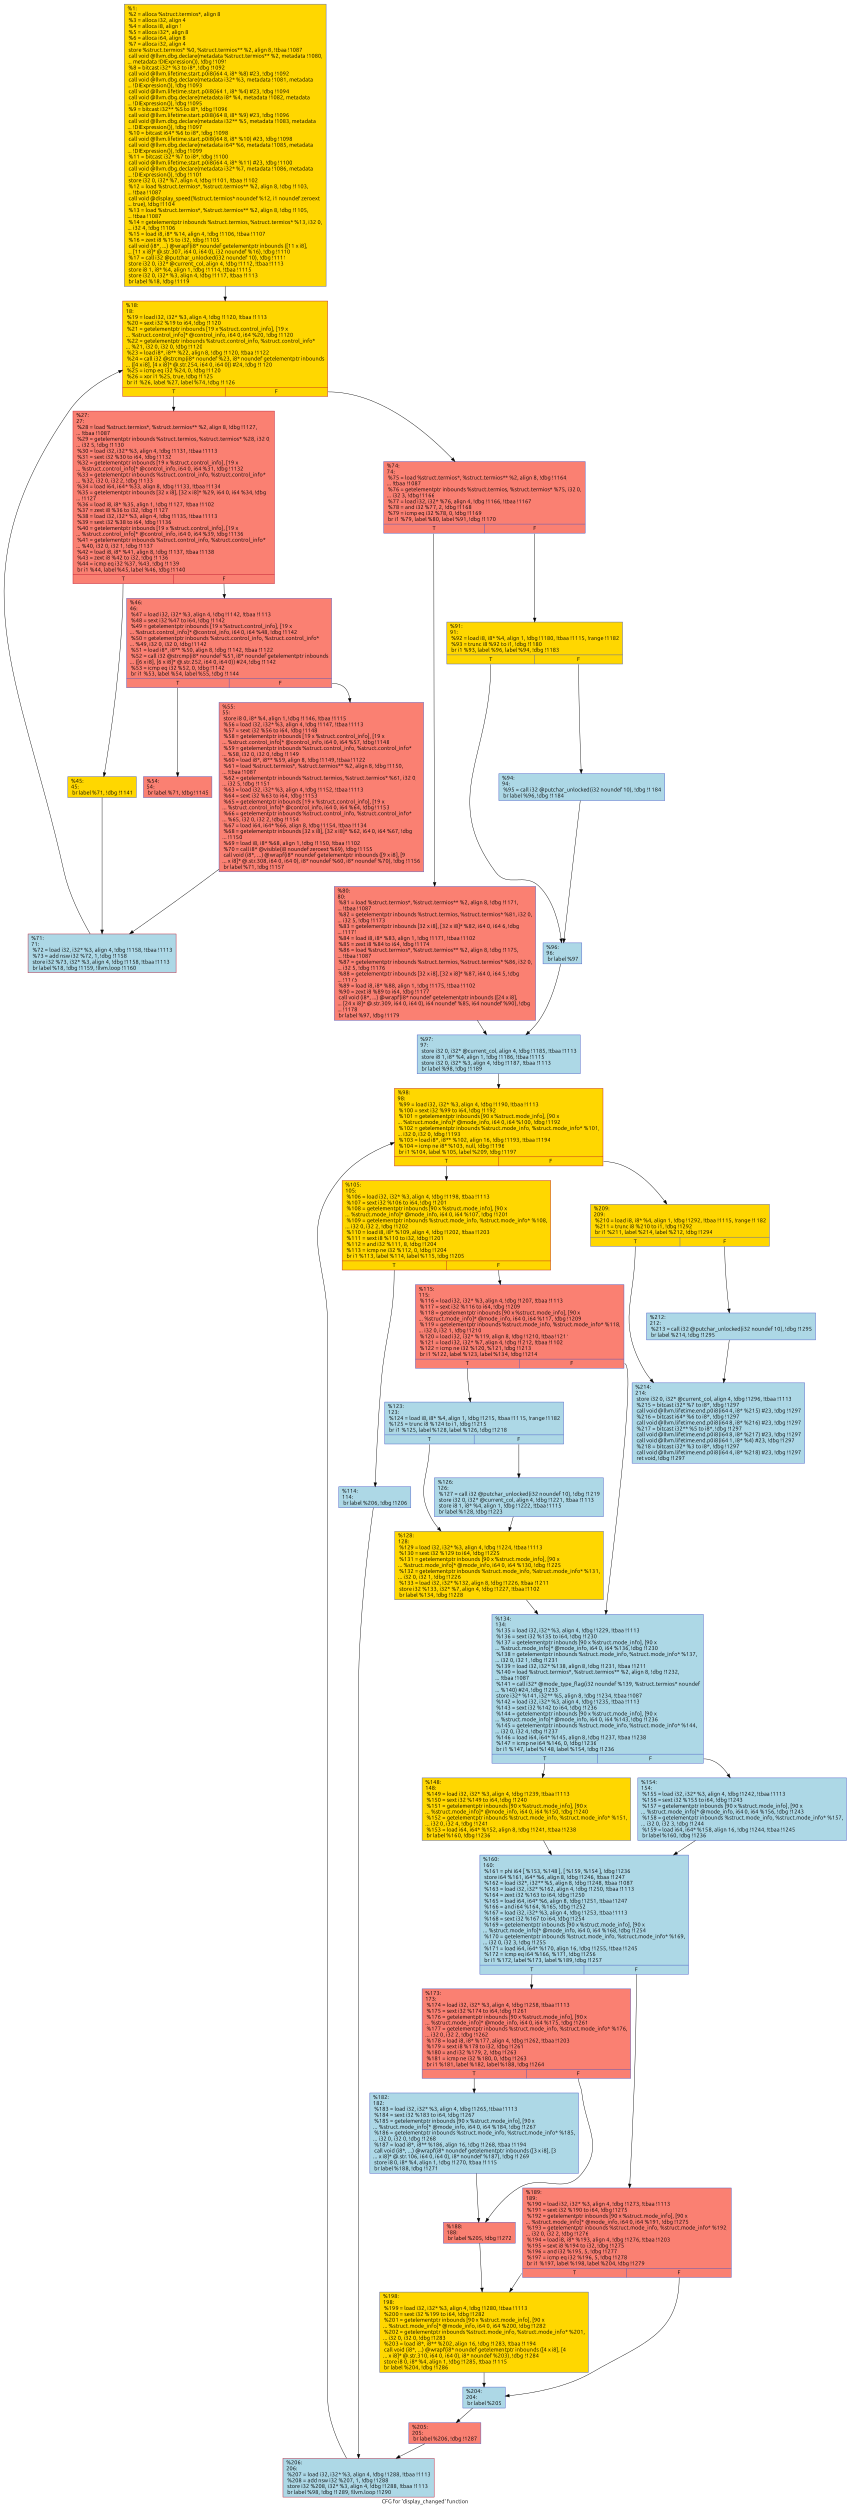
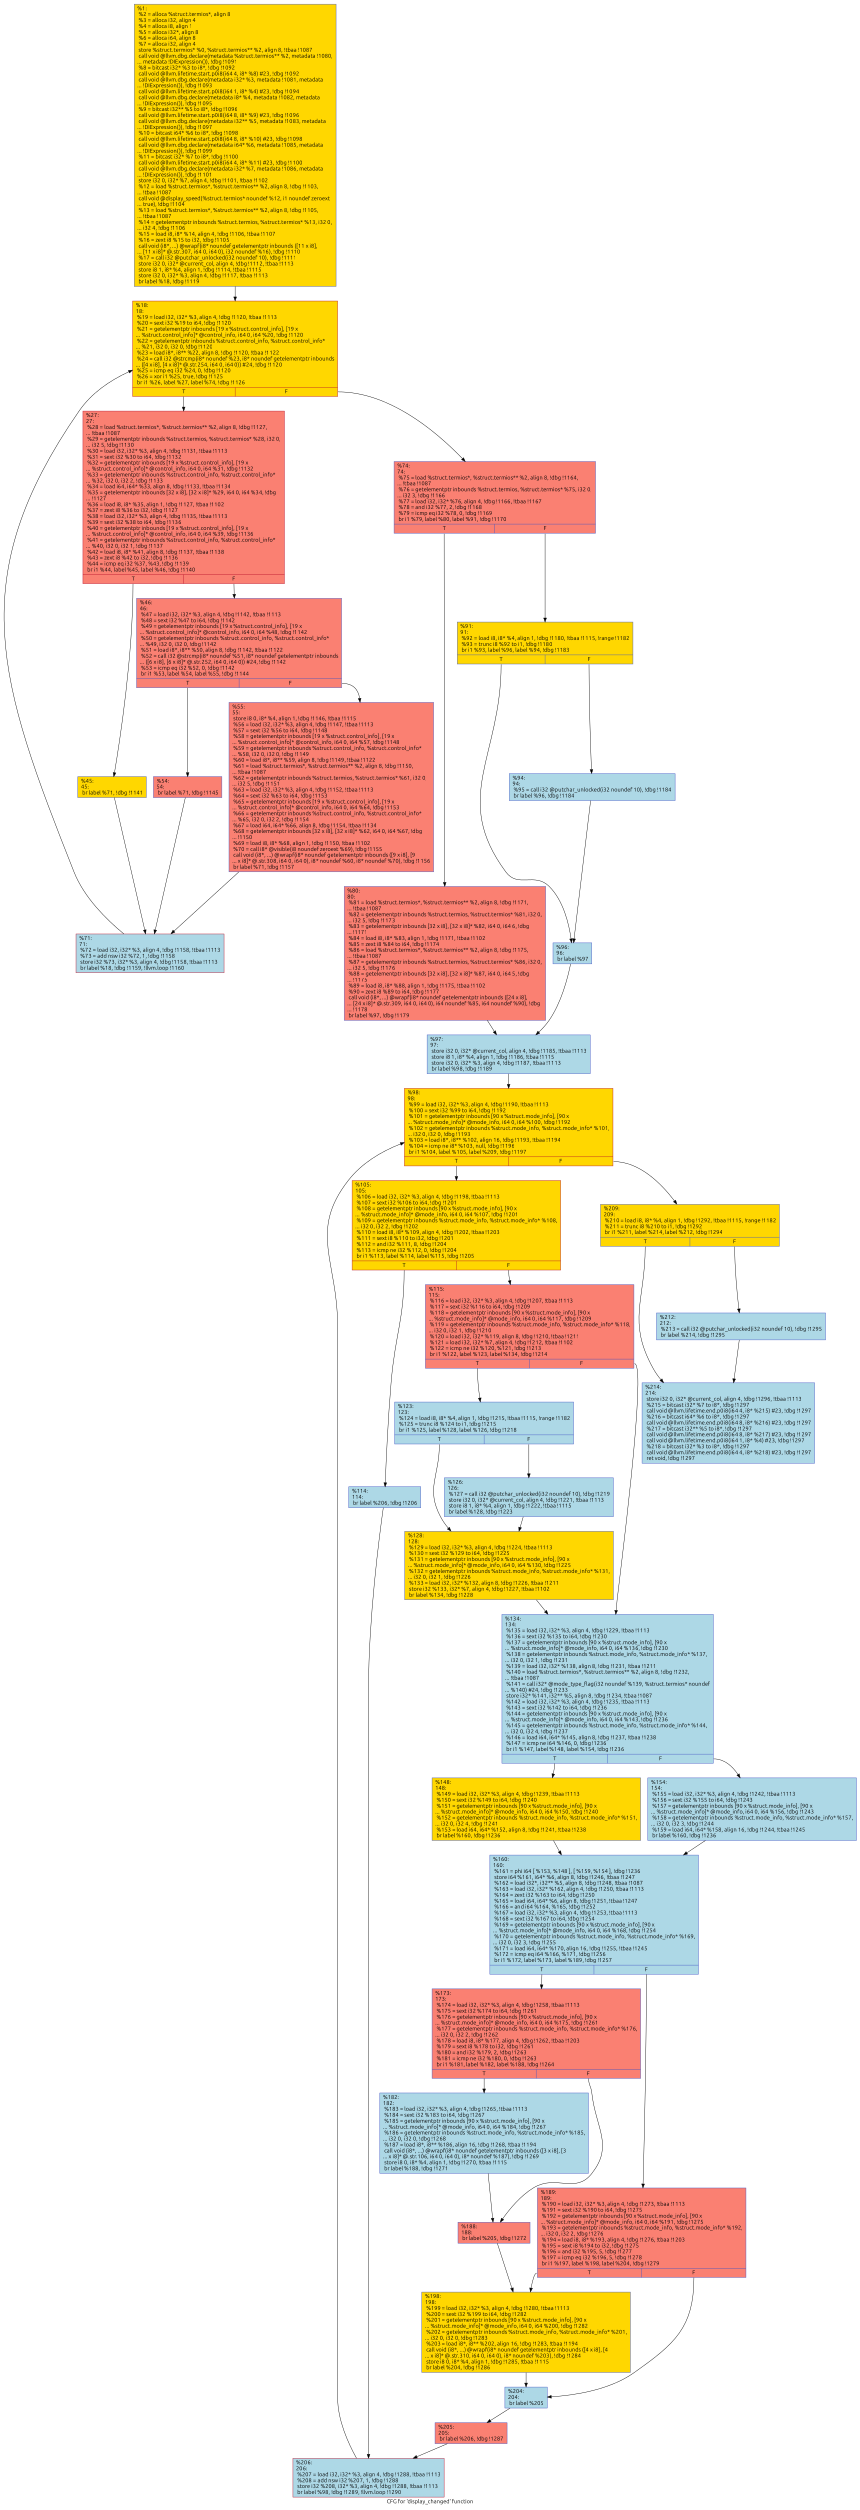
none -> (170, 864)
